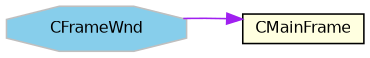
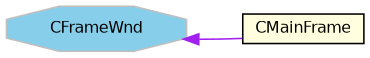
(205, 18) -> (221, 39)
